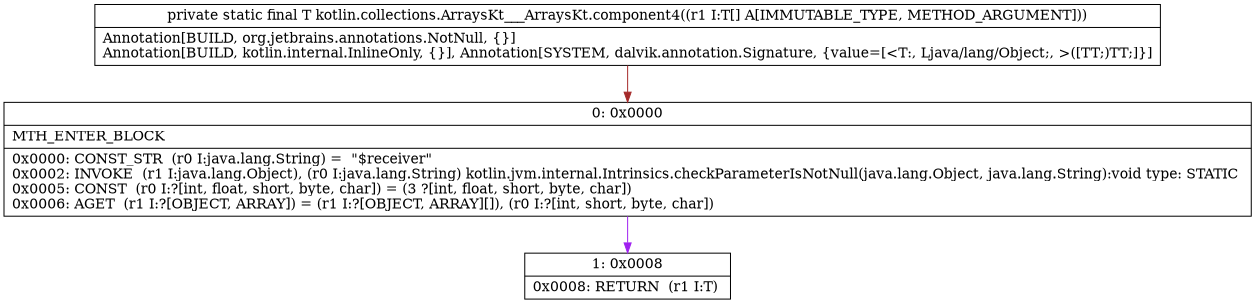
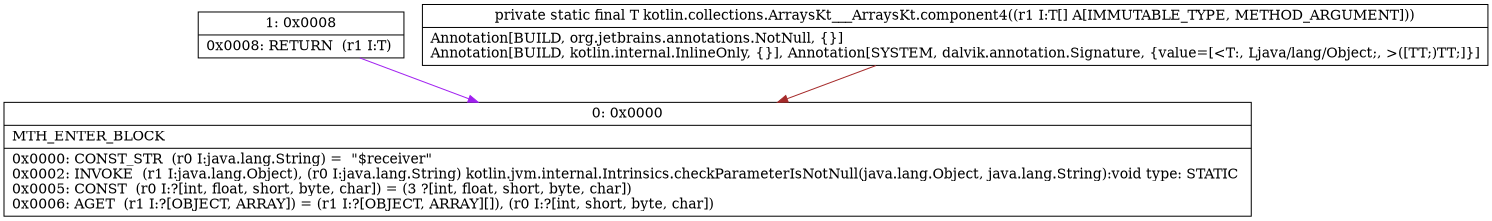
(628, 230) -> (414, 78)
